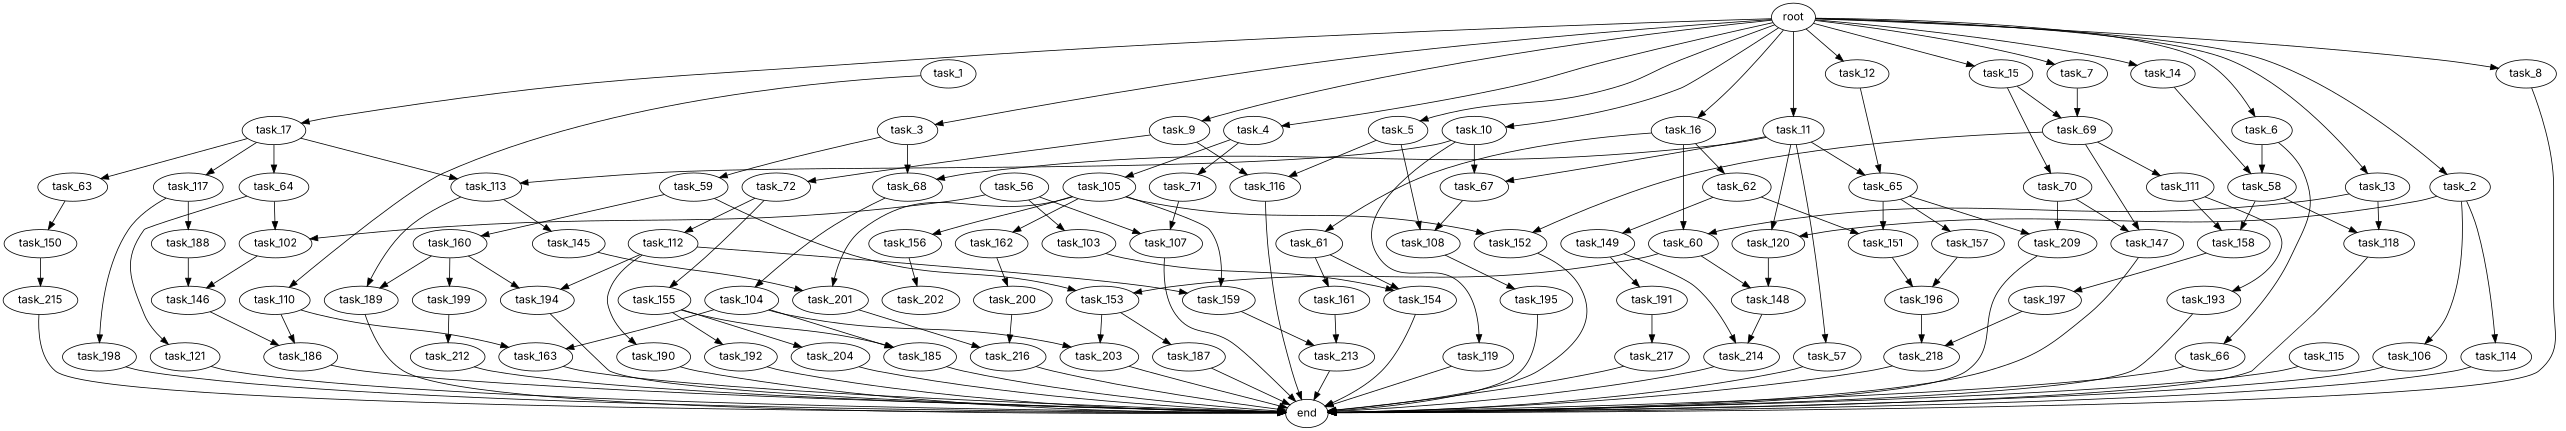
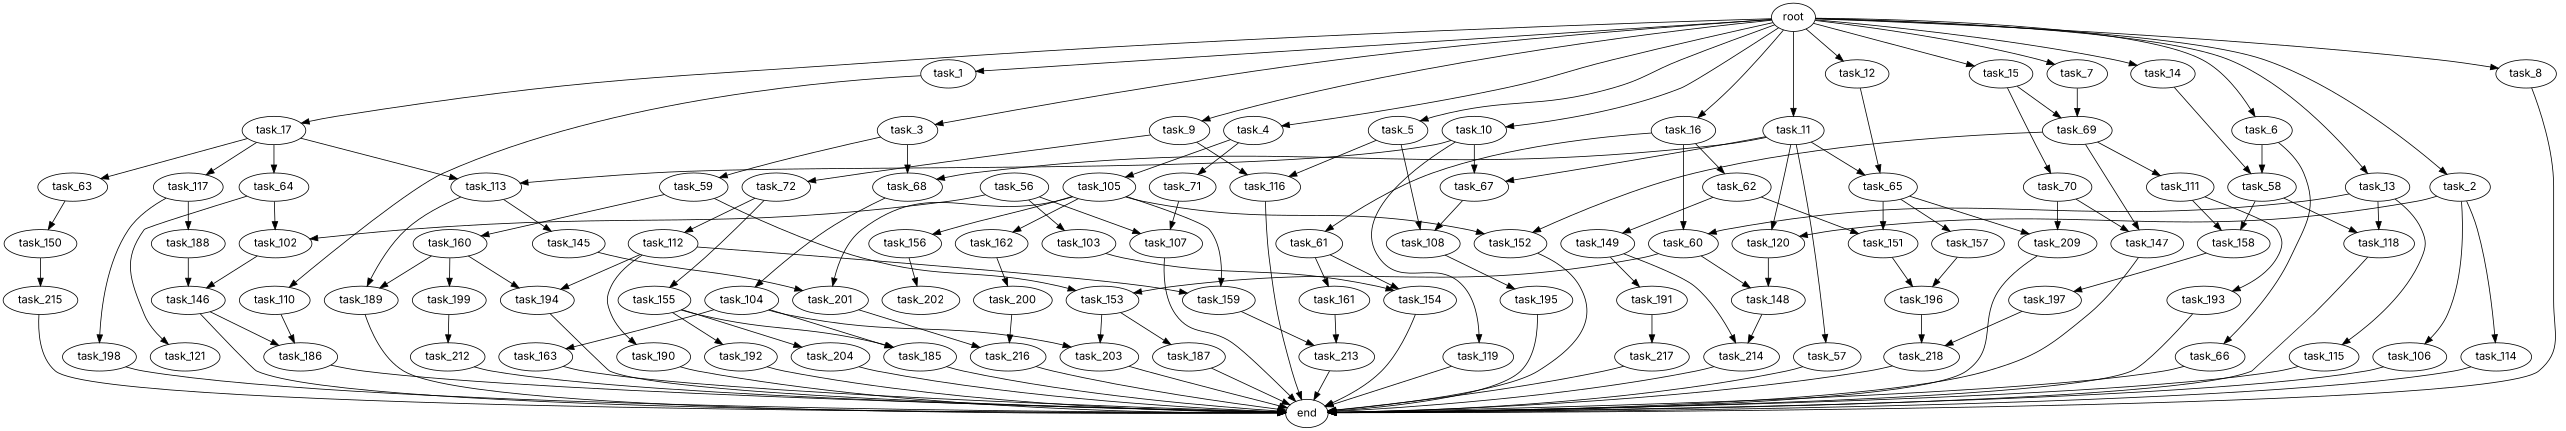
none -> (1378, 45)
none -> (2412, 276)
(401, 328) -> none
(743, 403) -> (726, 408)
